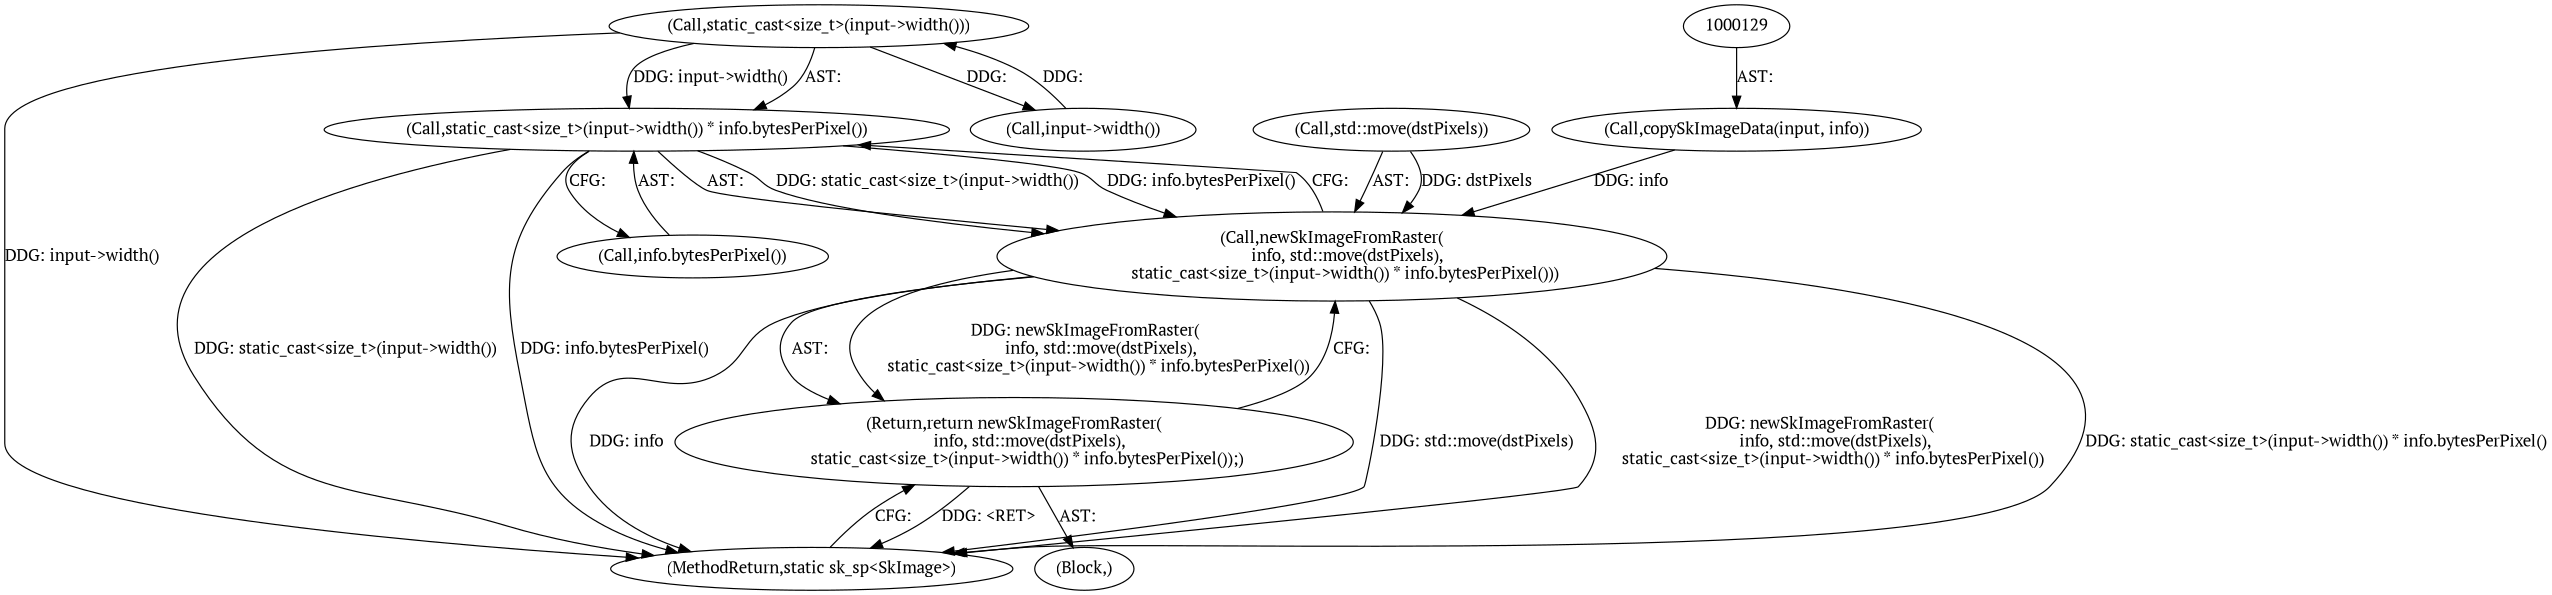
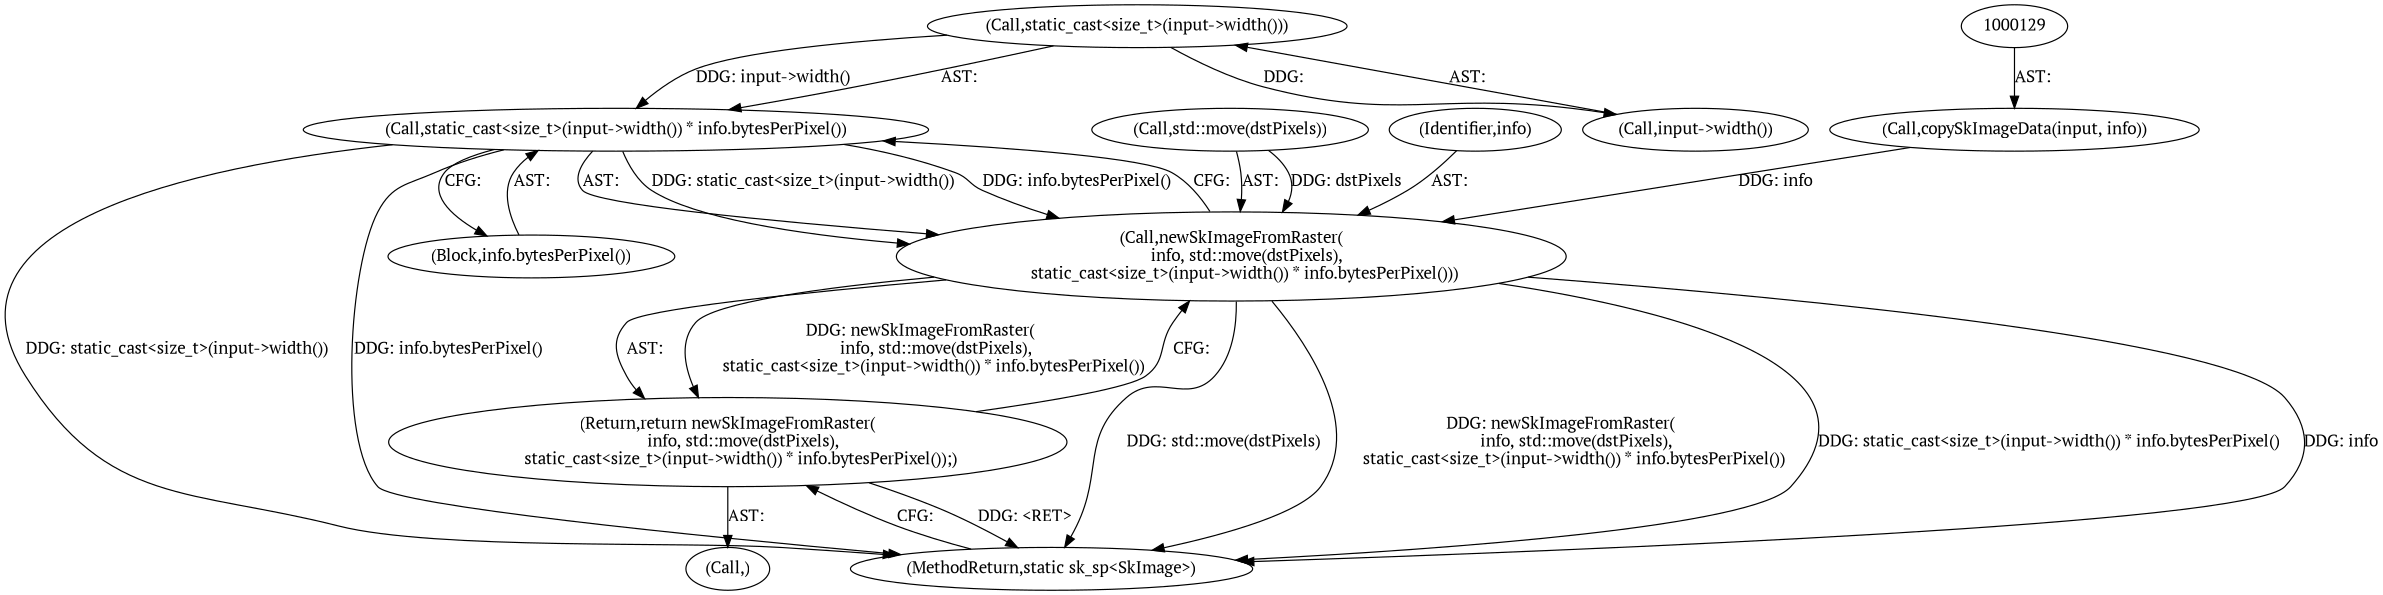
(1065, 78) -> (1470, 78)
none -> (1475, 130)
(693, 256) -> (531, 256)
(5, 291) -> none
(1084, 569) -> (728, 569)
